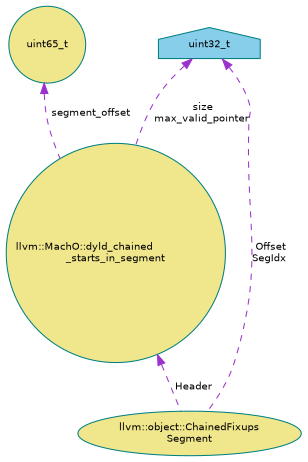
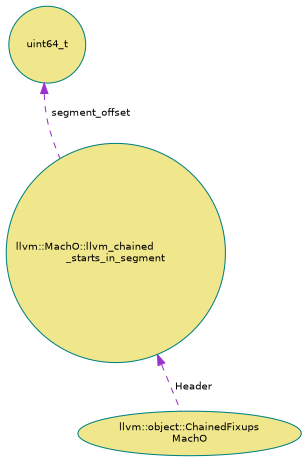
(47, 45) -> (47, 45)
(209, 45) -> none
(116, 253) -> (116, 253)
(190, 433) -> (190, 433)
